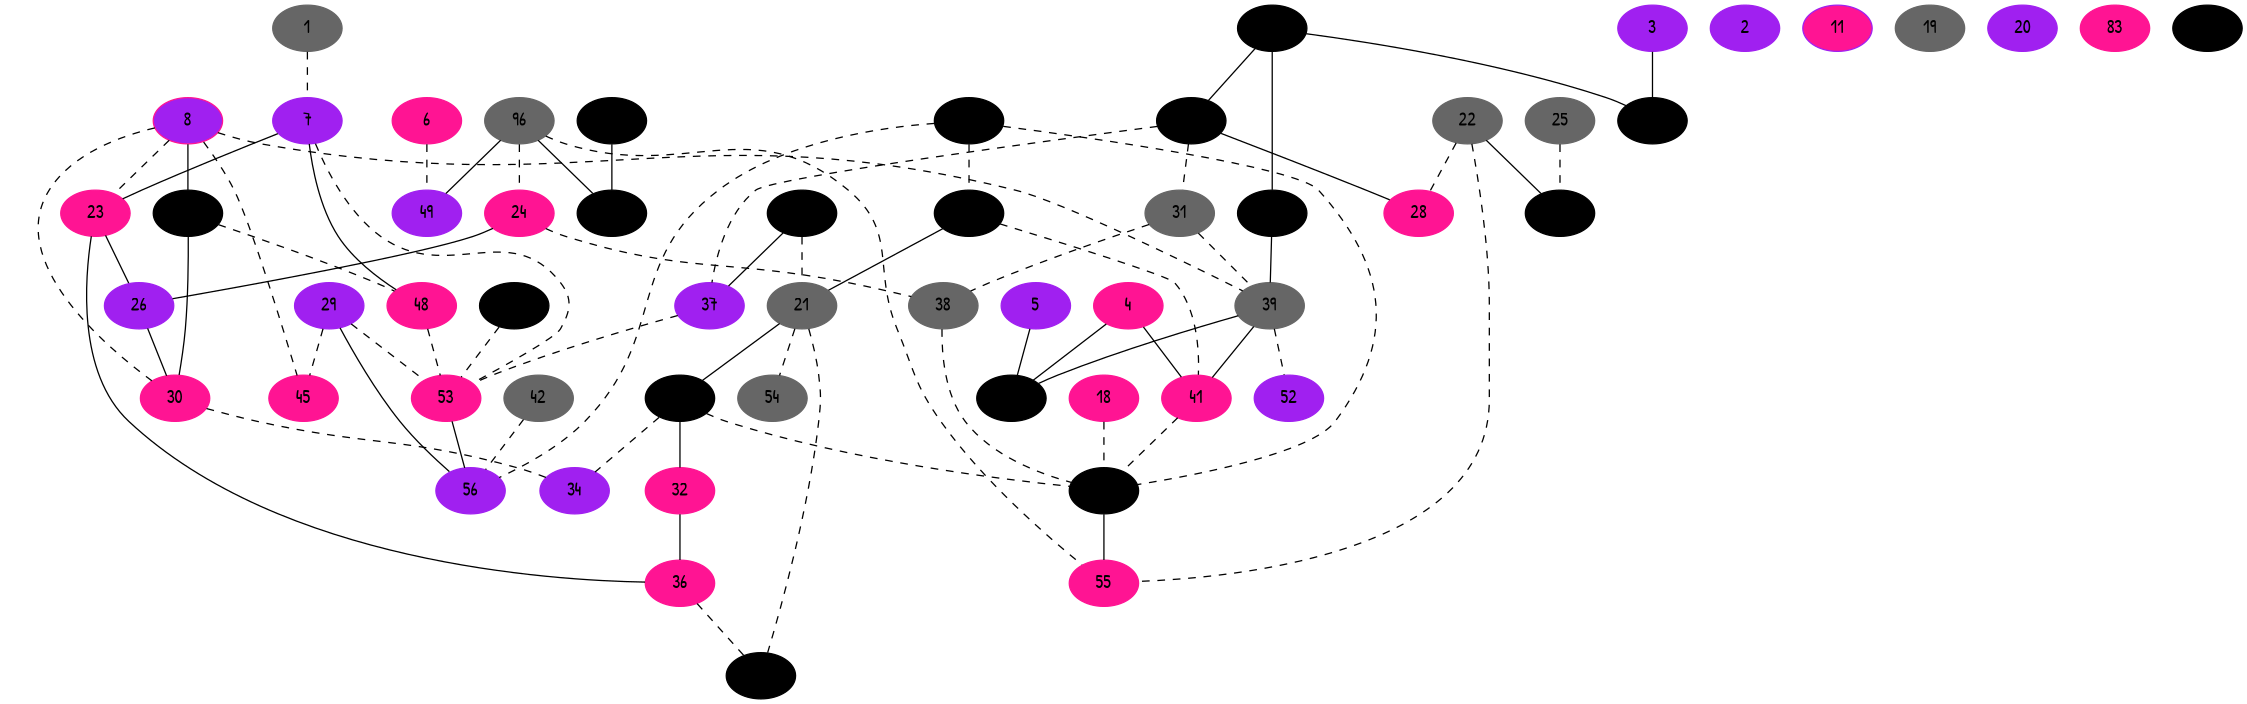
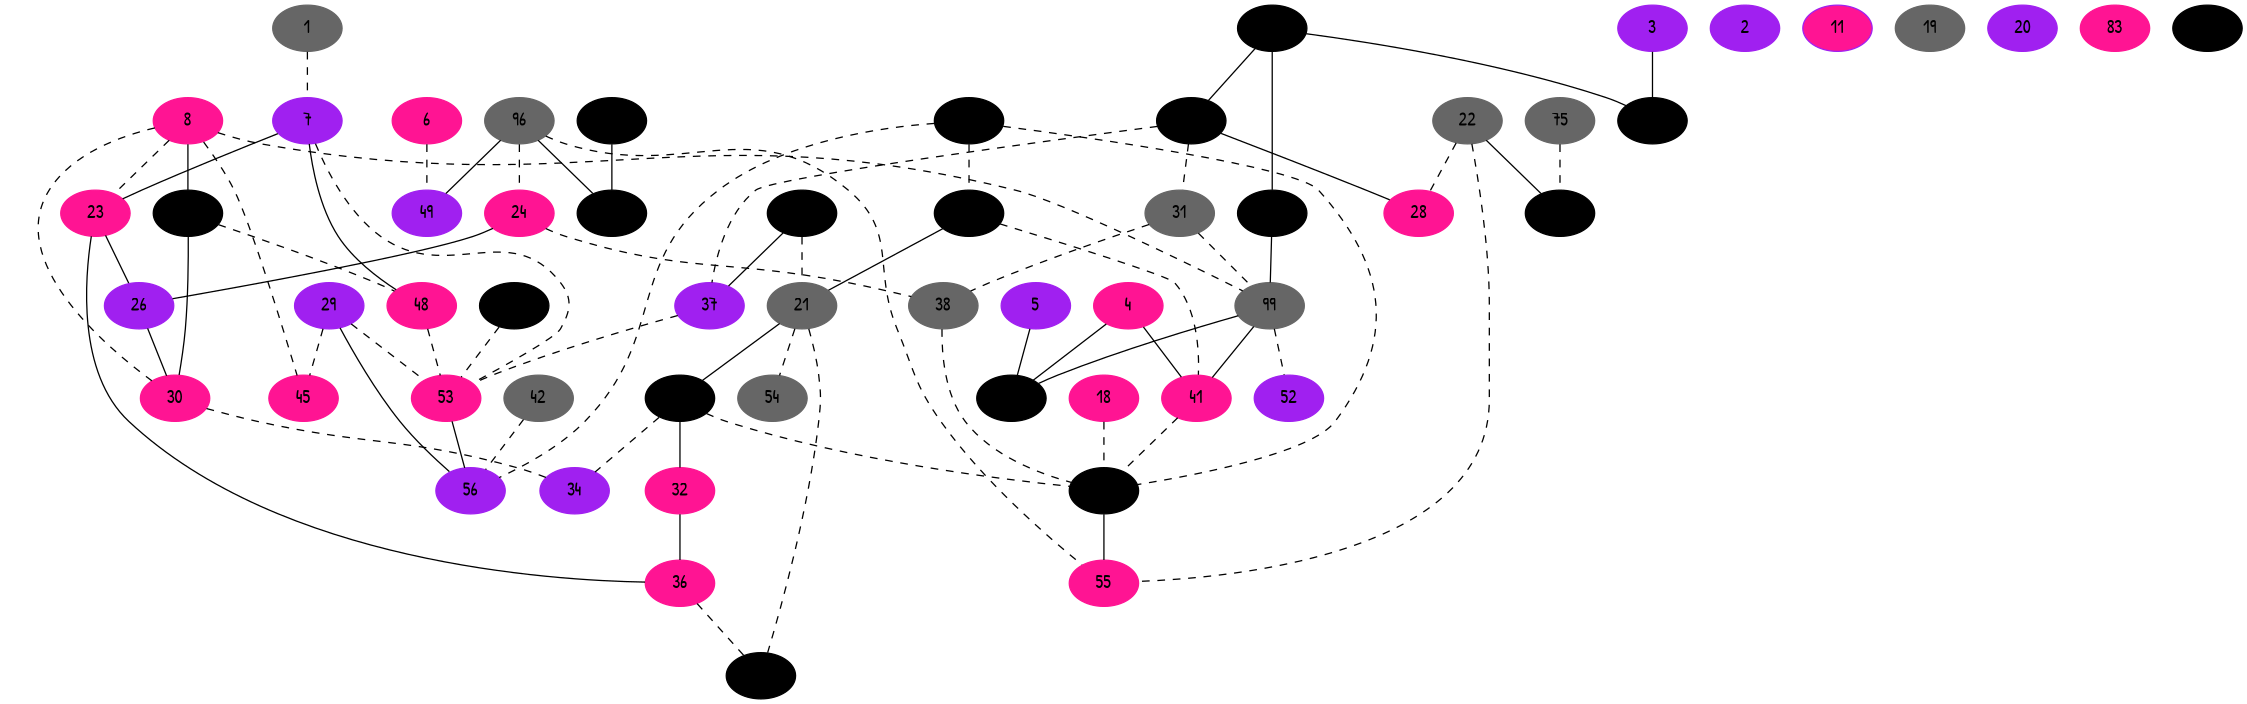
(188, 121) -> (188, 121)
(1560, 121) -> (1560, 121)
(1270, 306) -> (1270, 306)
